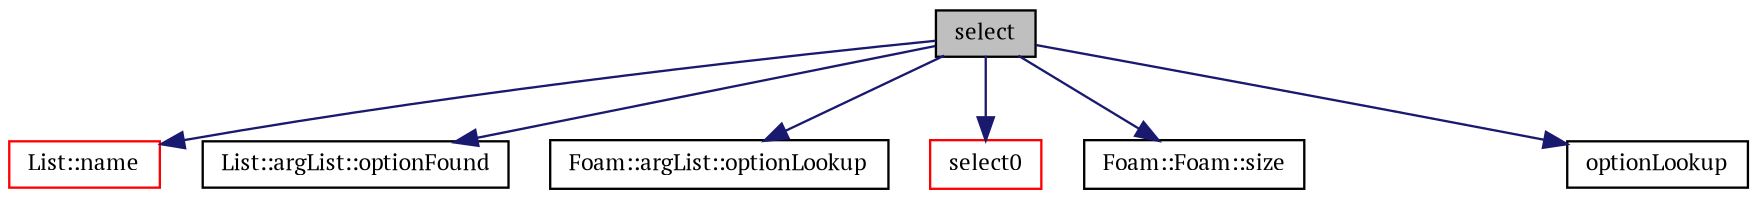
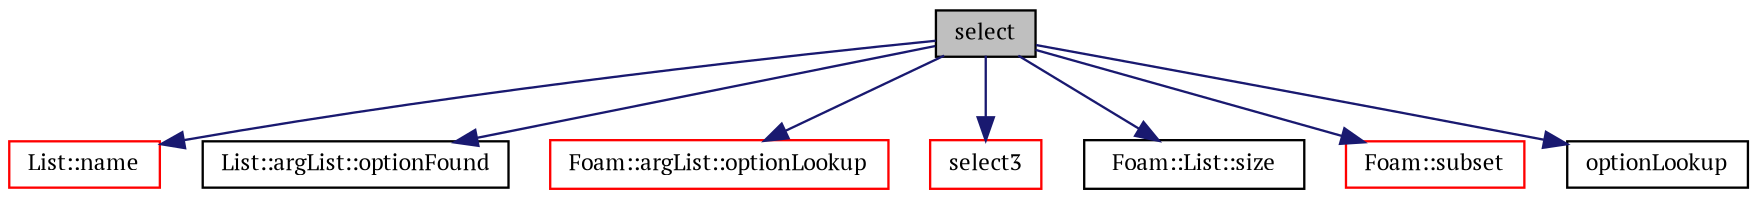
(719, 164) -> (719, 164)
(986, 164) -> (986, 164)
(1194, 164) -> (1194, 164)
none -> (1435, 164)
